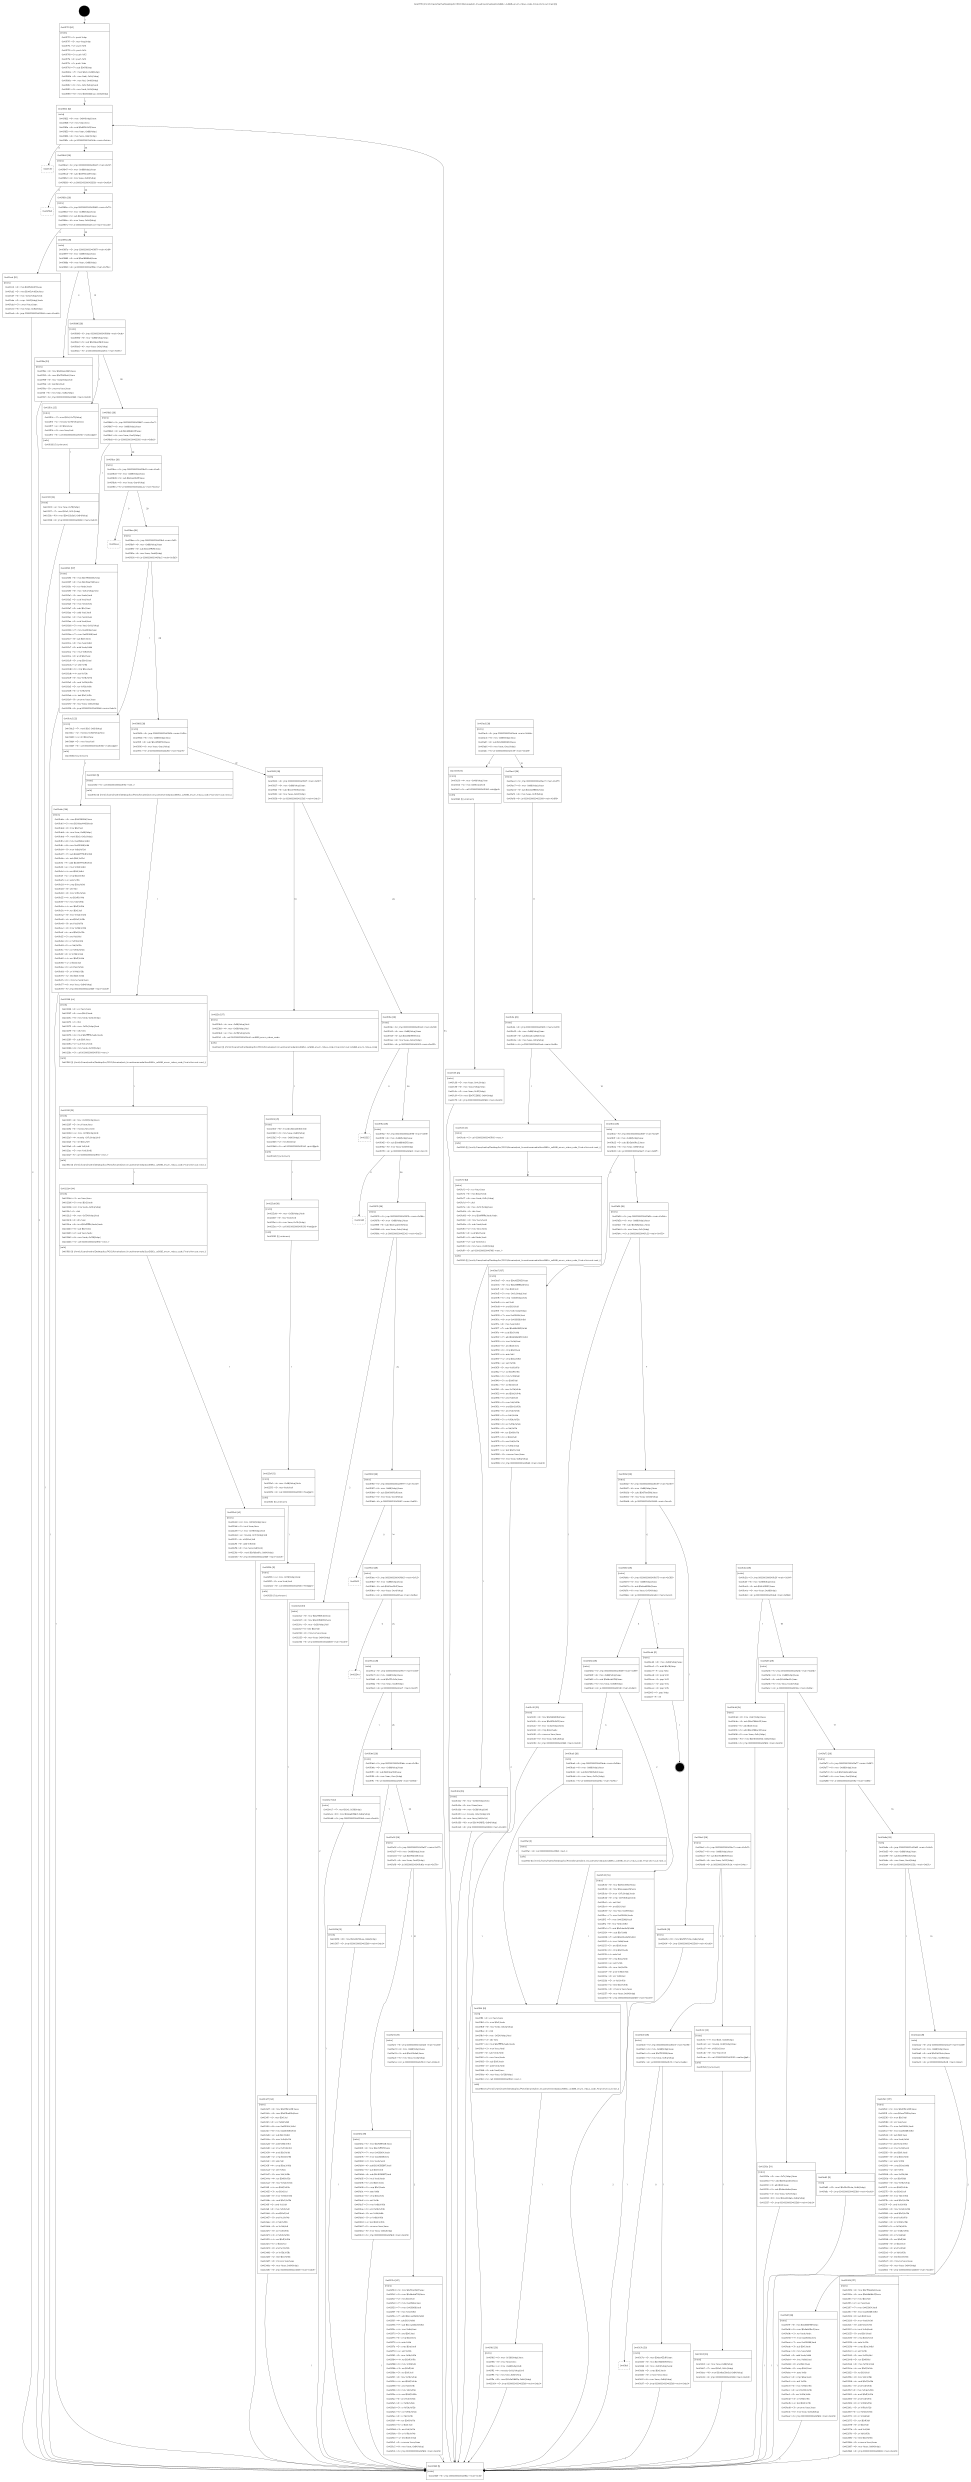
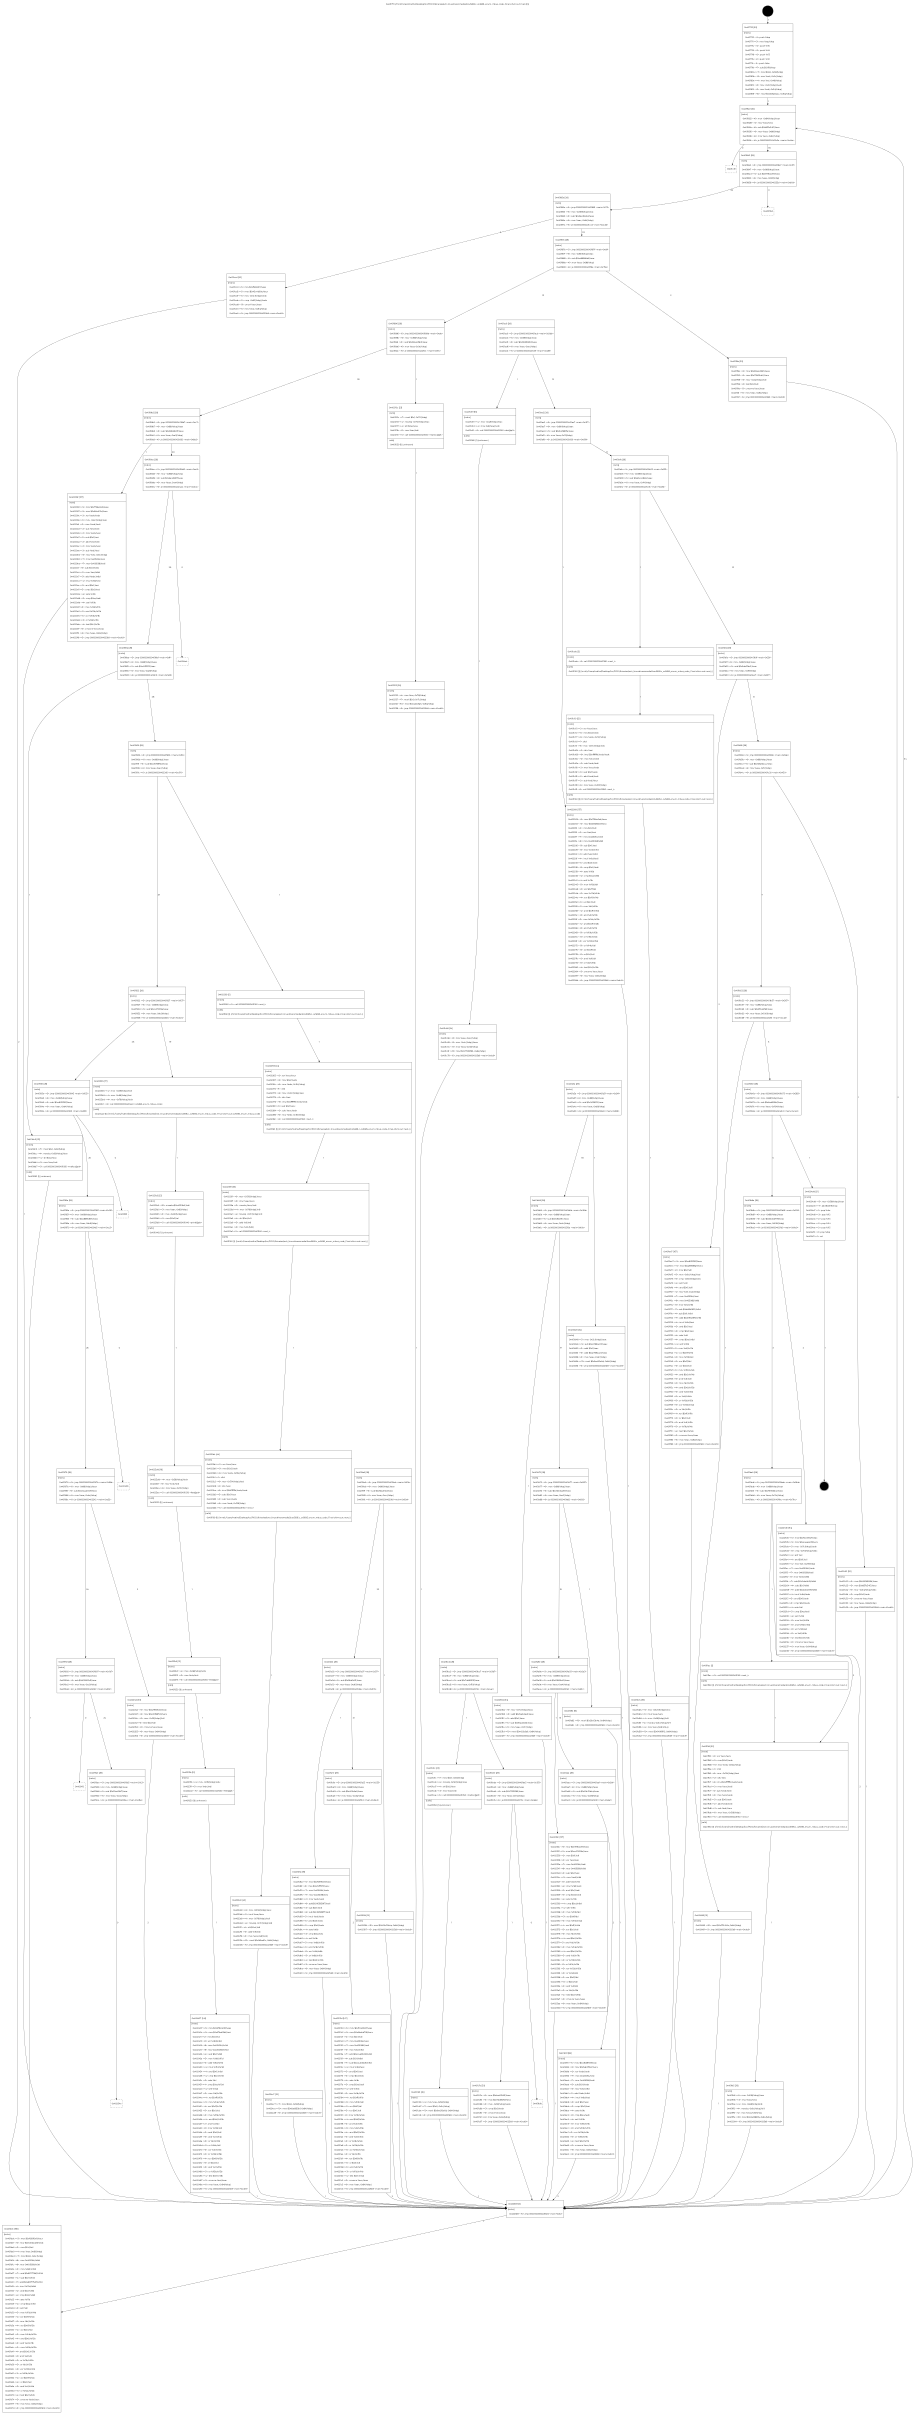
none -> (562, 625)
(392, 1675) -> none
(55, 1888) -> (284, 2264)
